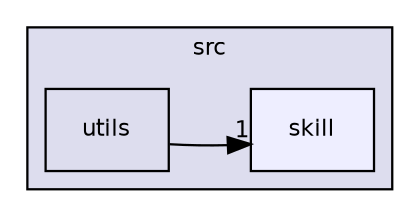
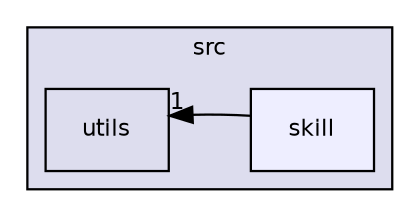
(199, 145) -> (222, 115)
